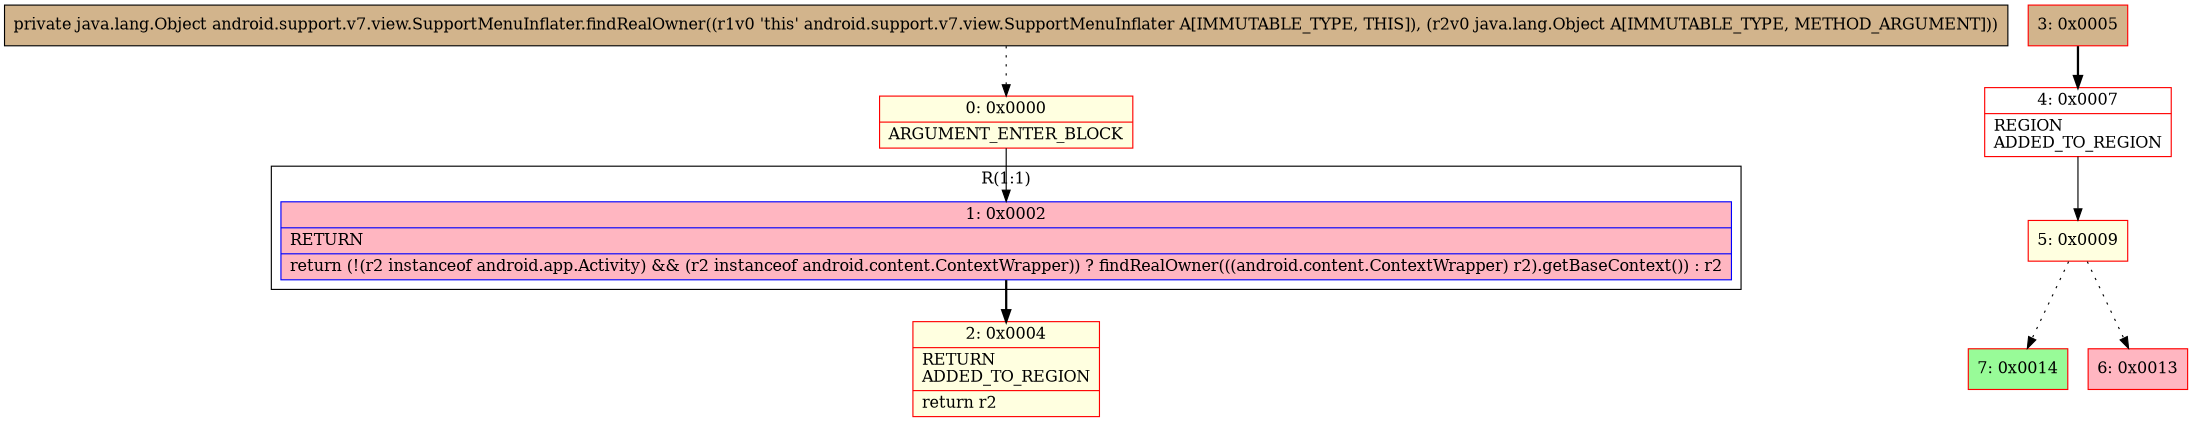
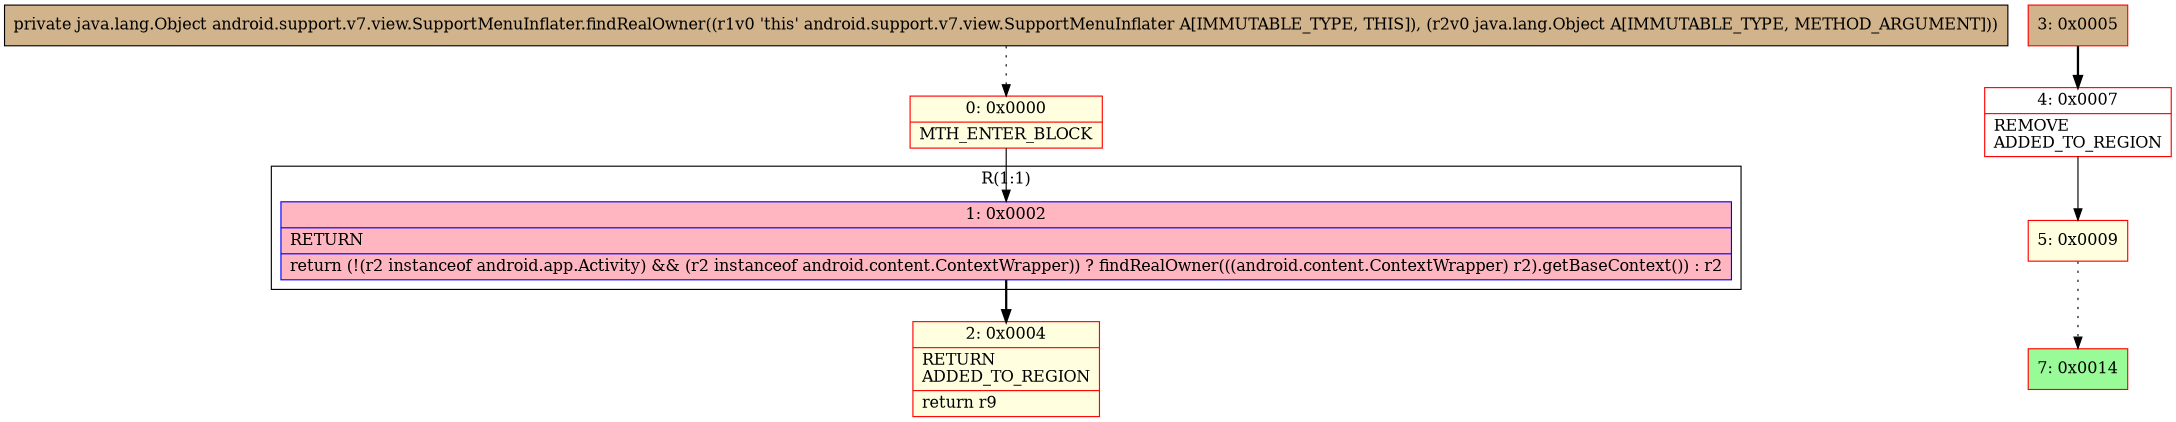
(2028, 126) -> (2032, 126)
(1006, 135) -> (1006, 135)
(2138, 369) -> none
(960, 403) -> (960, 403)
